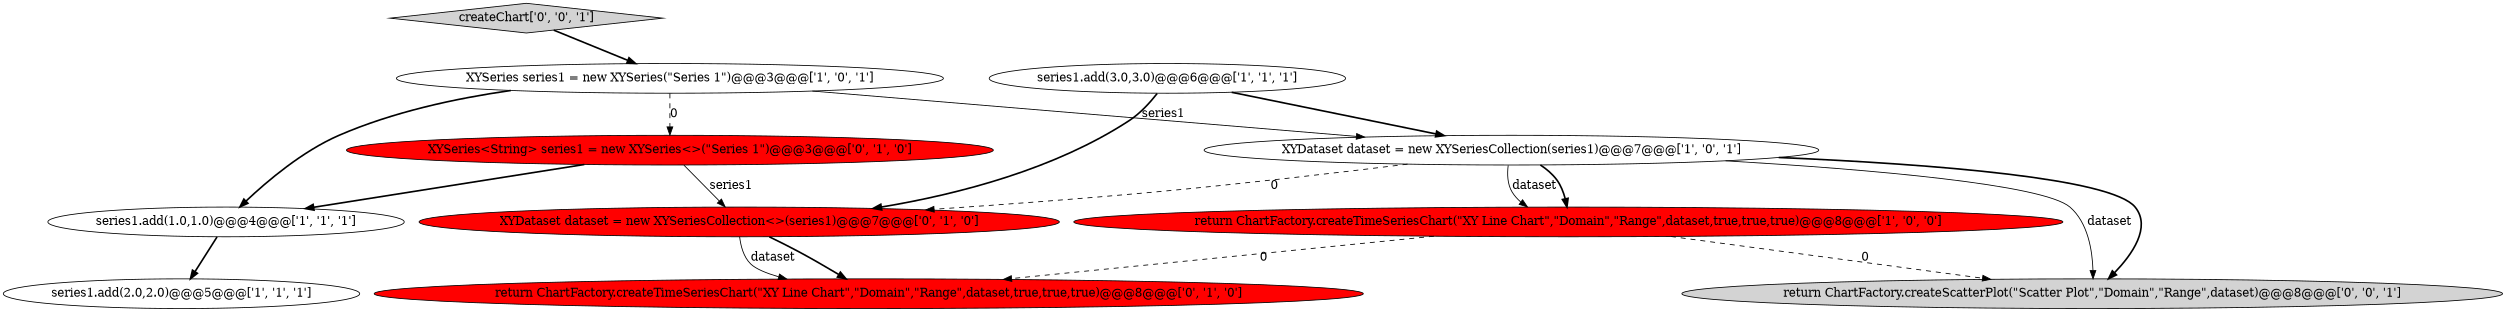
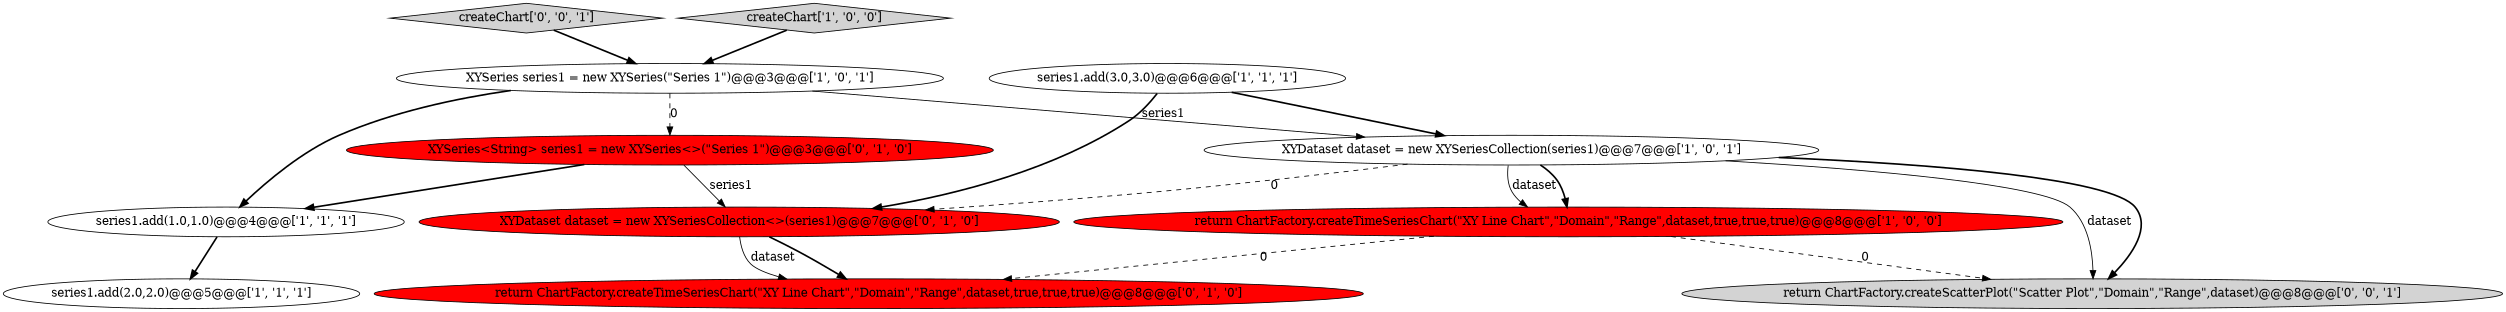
none -> (814, 18)
